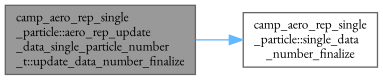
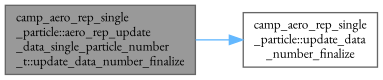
(310, 40) -> (310, 40)
